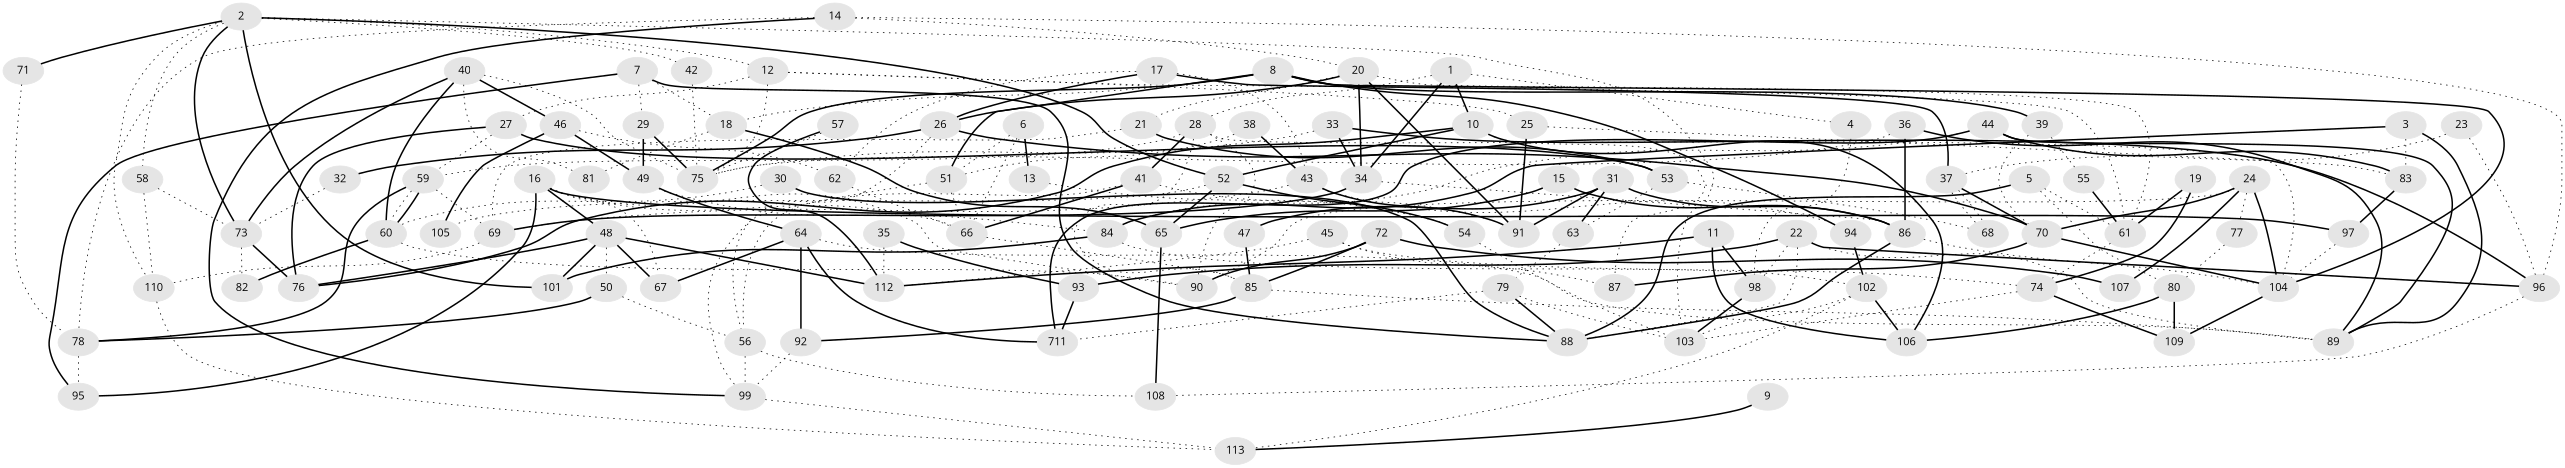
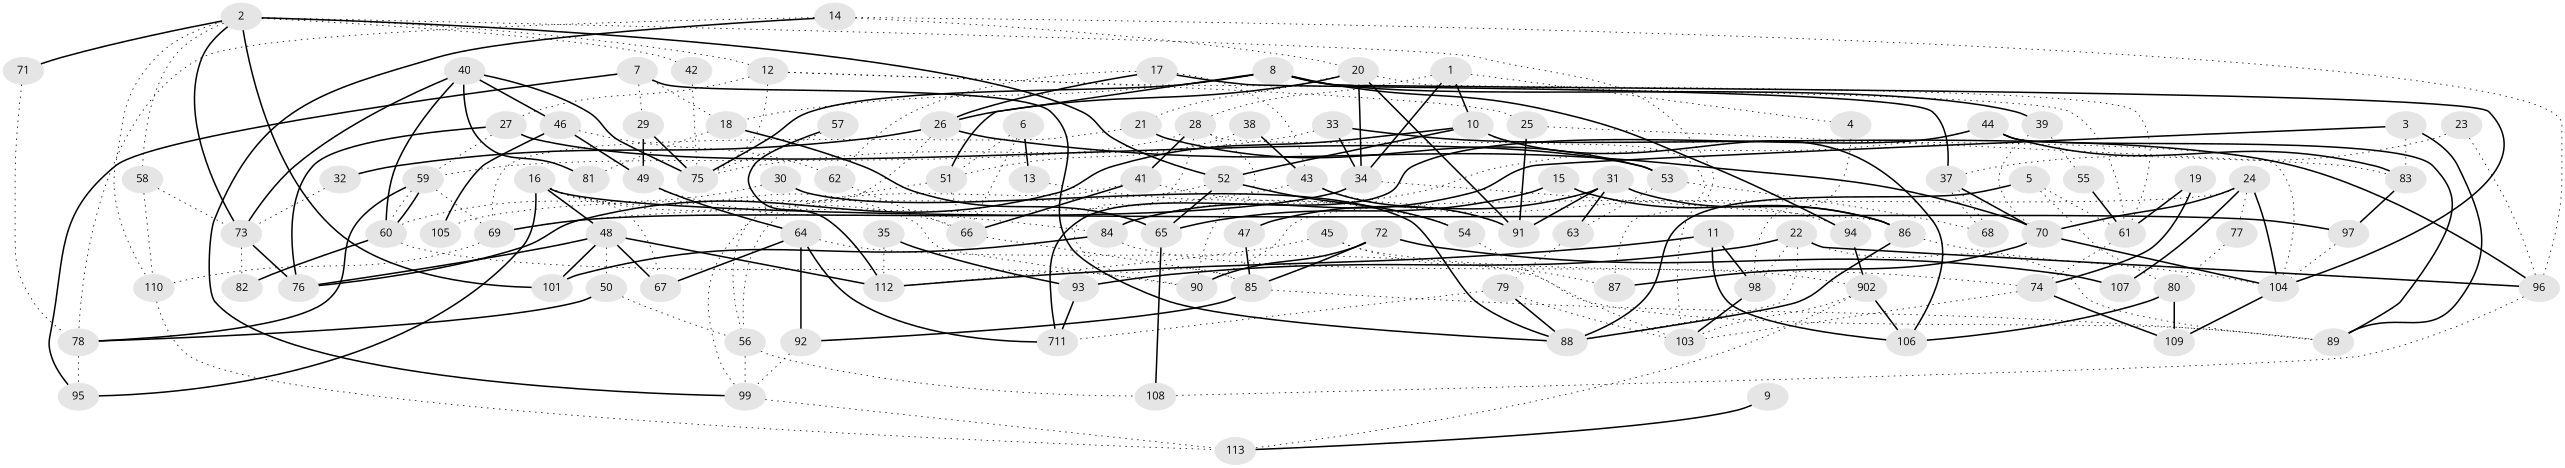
(589, 112) -> (589, 112)
(1905, 125) -> none
(493, 150) -> (493, 150)
(1867, 288) -> (1867, 288)
